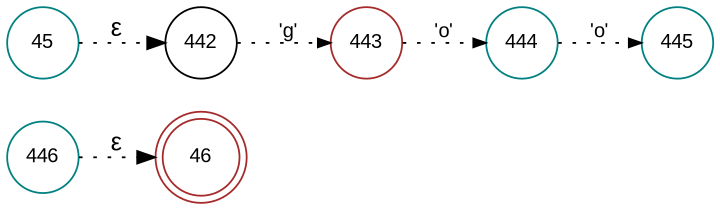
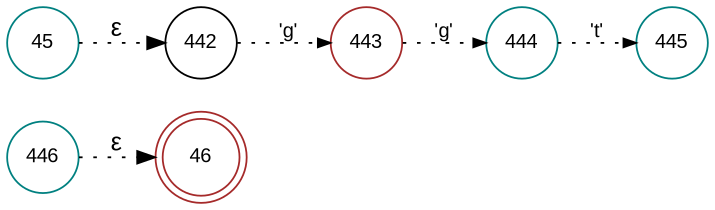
(444, 32) -> (444, 32)
(600, 32) -> (597, 32)
